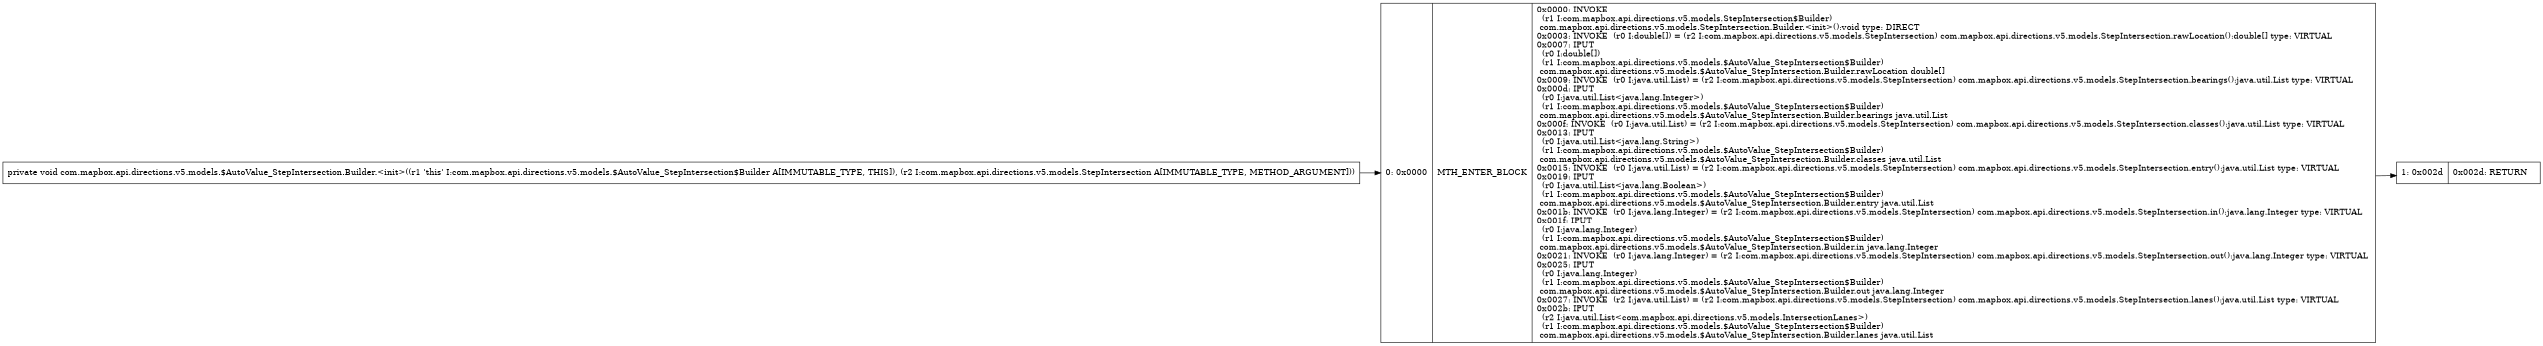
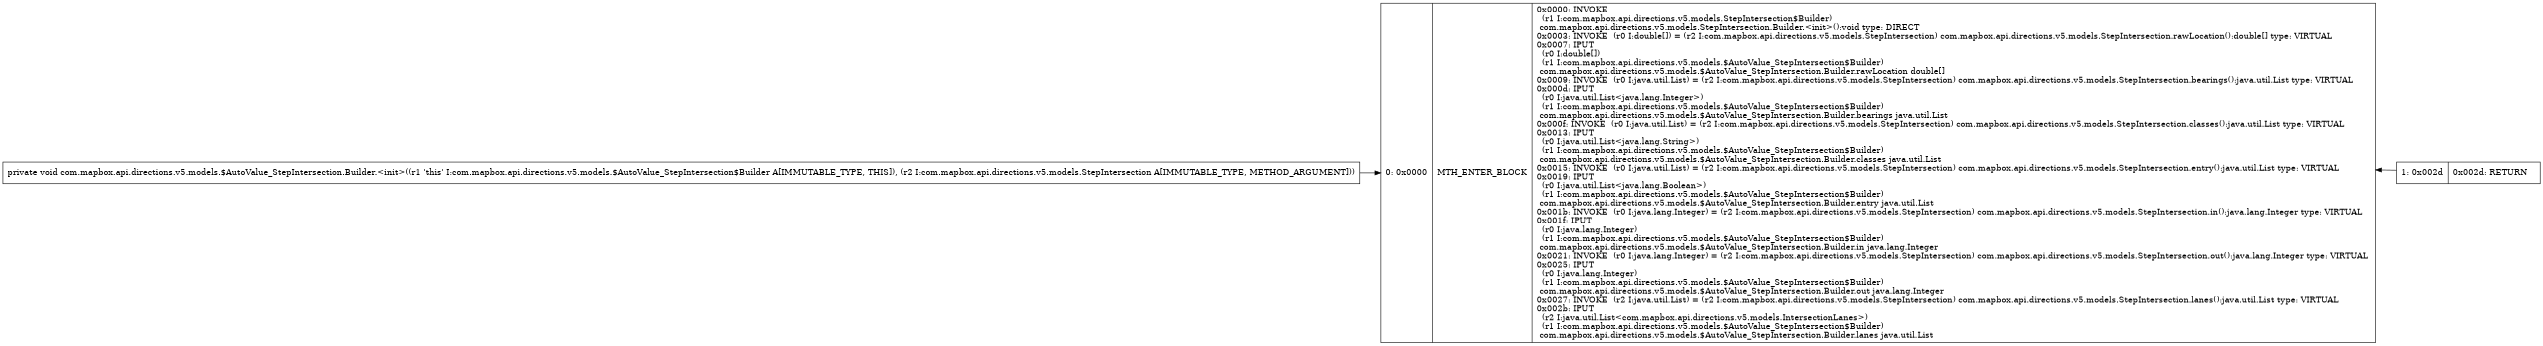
(2383, 176) -> (2389, 170)
